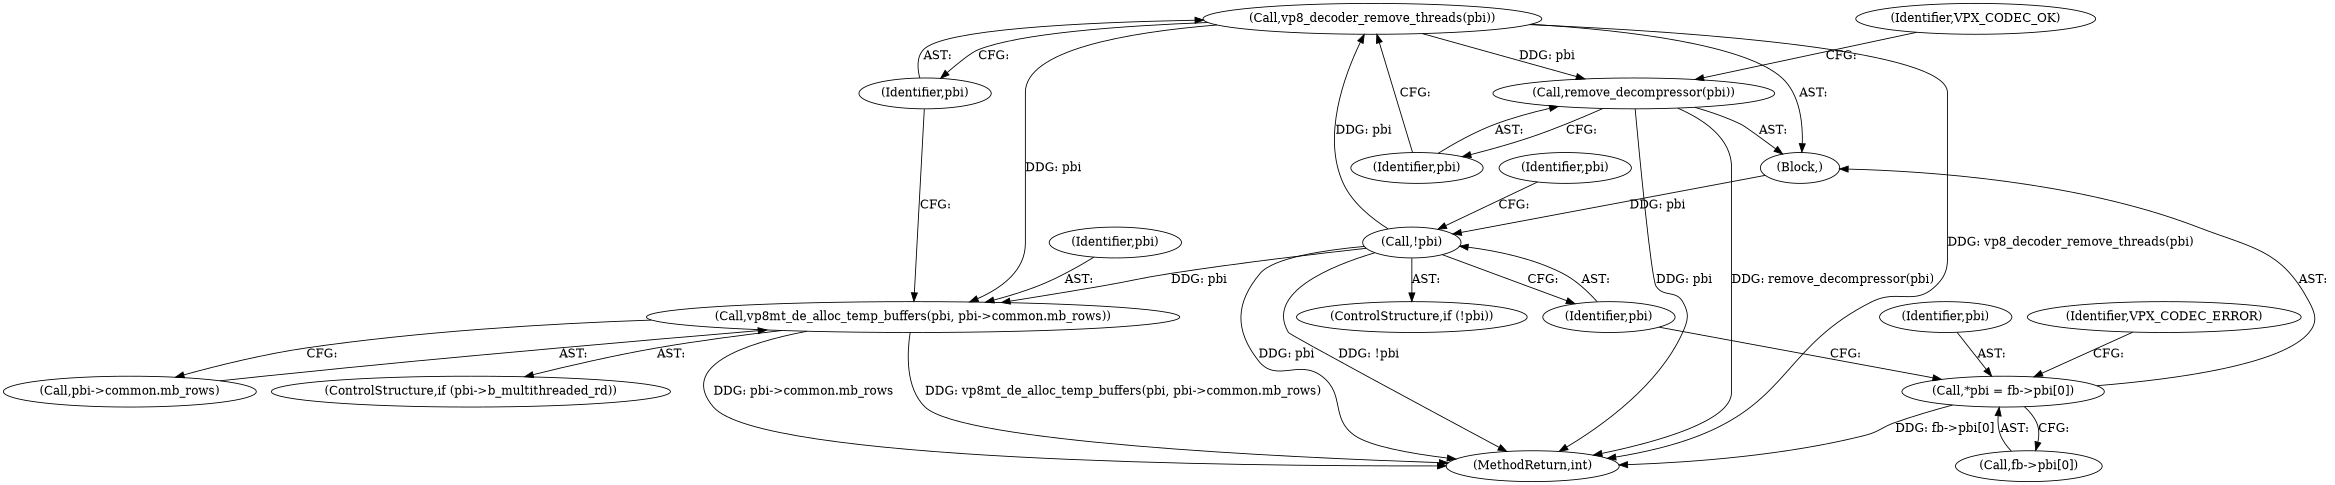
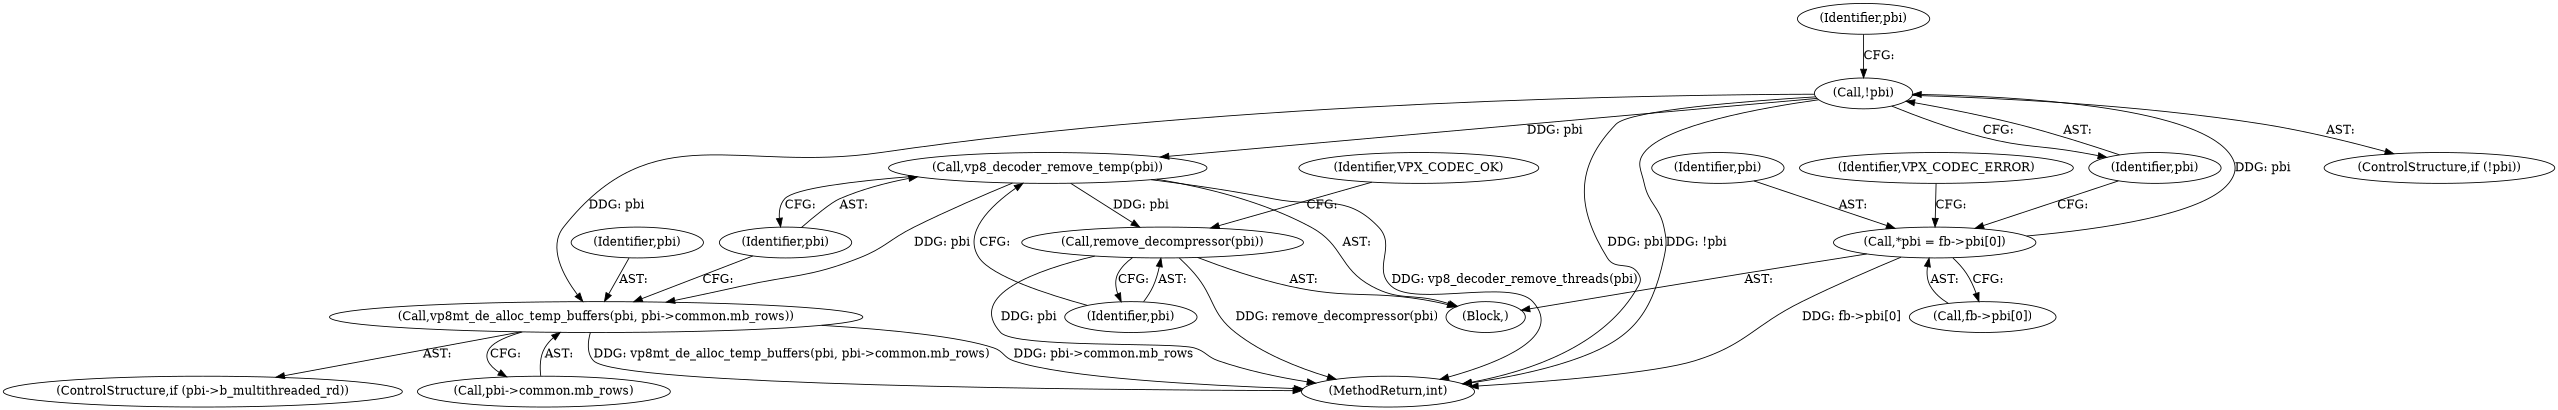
(1372, 19) -> (1048, 168)
(1613, 204) -> (2199, 133)
